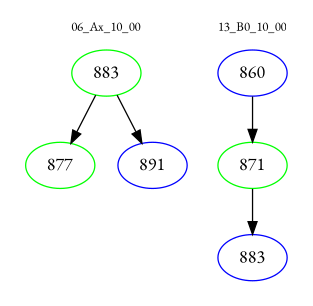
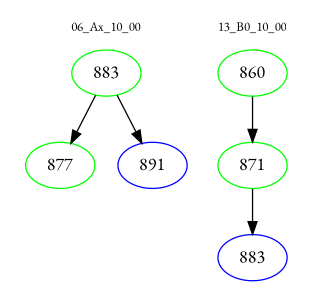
(253, 73) -> (253, 73)
